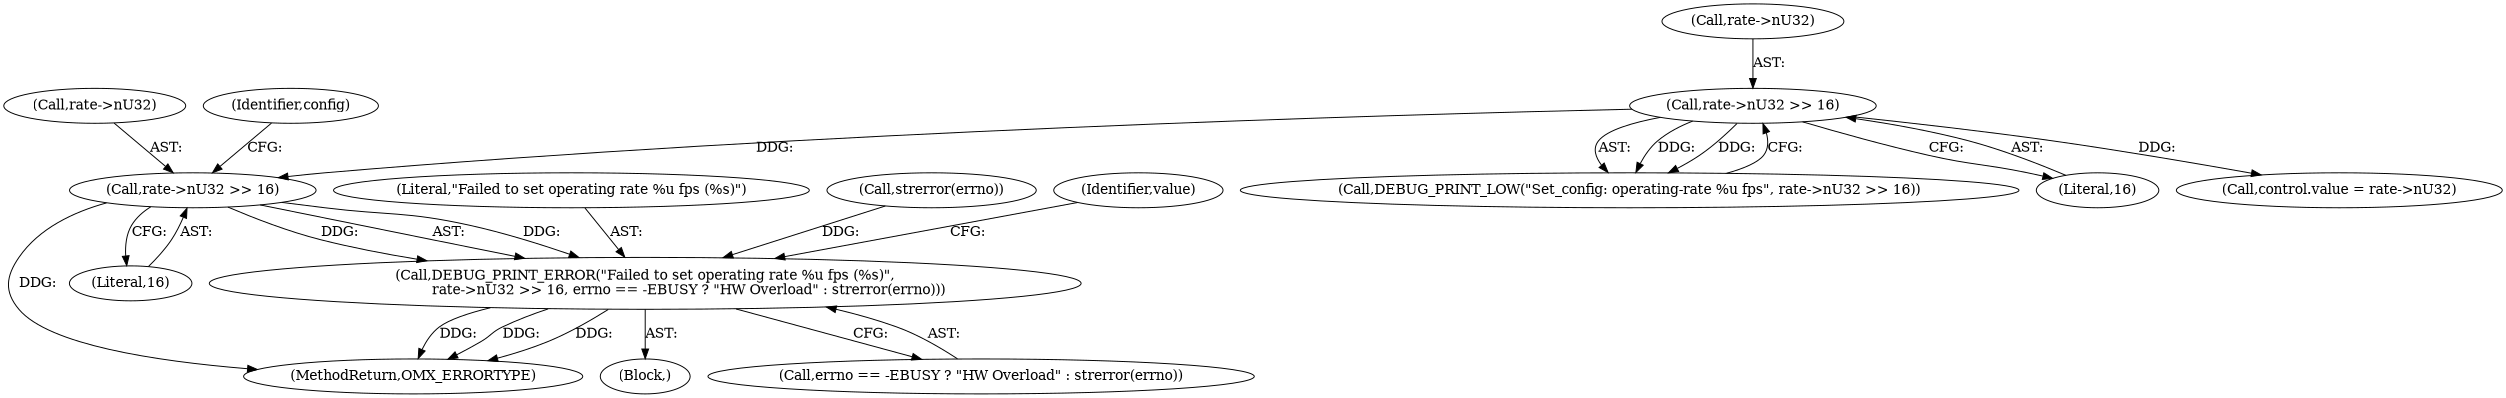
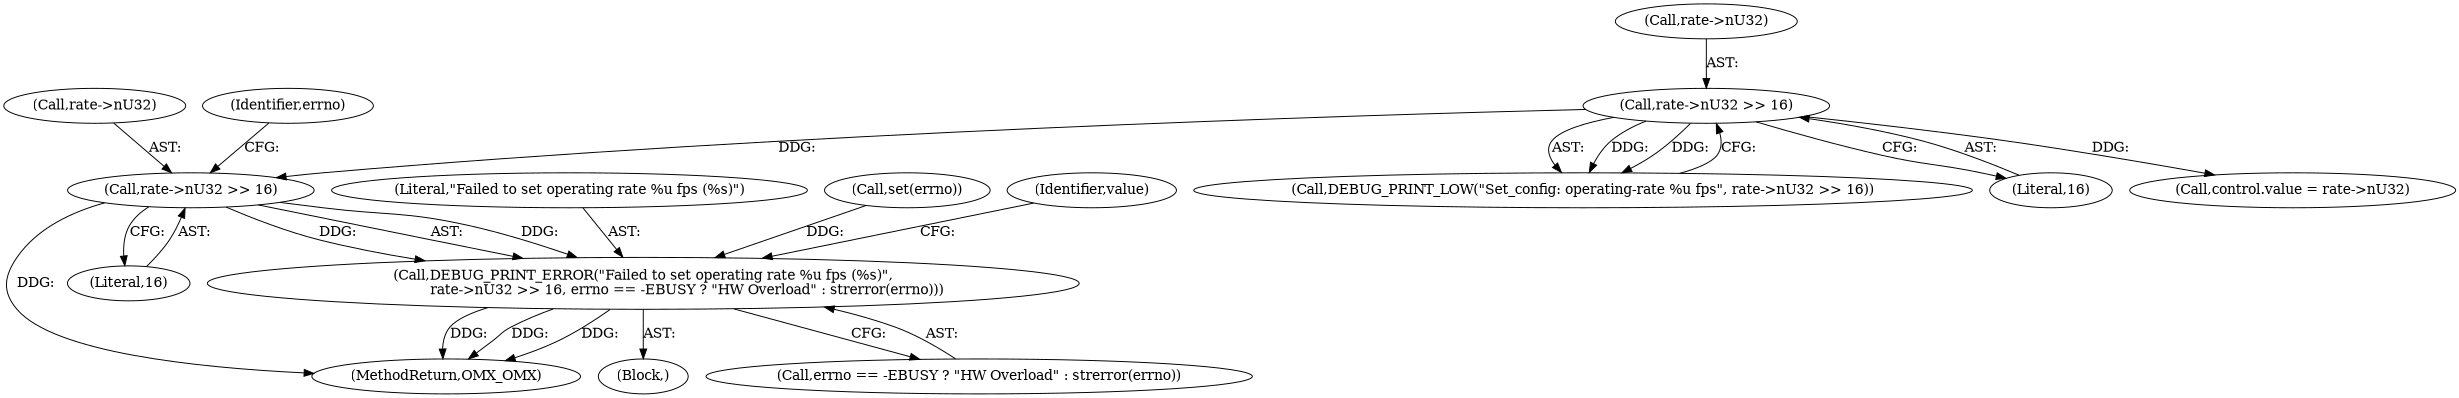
(291, 106) -> (288, 106)
(932, 190) -> (907, 190)
(413, 376) -> (446, 376)
